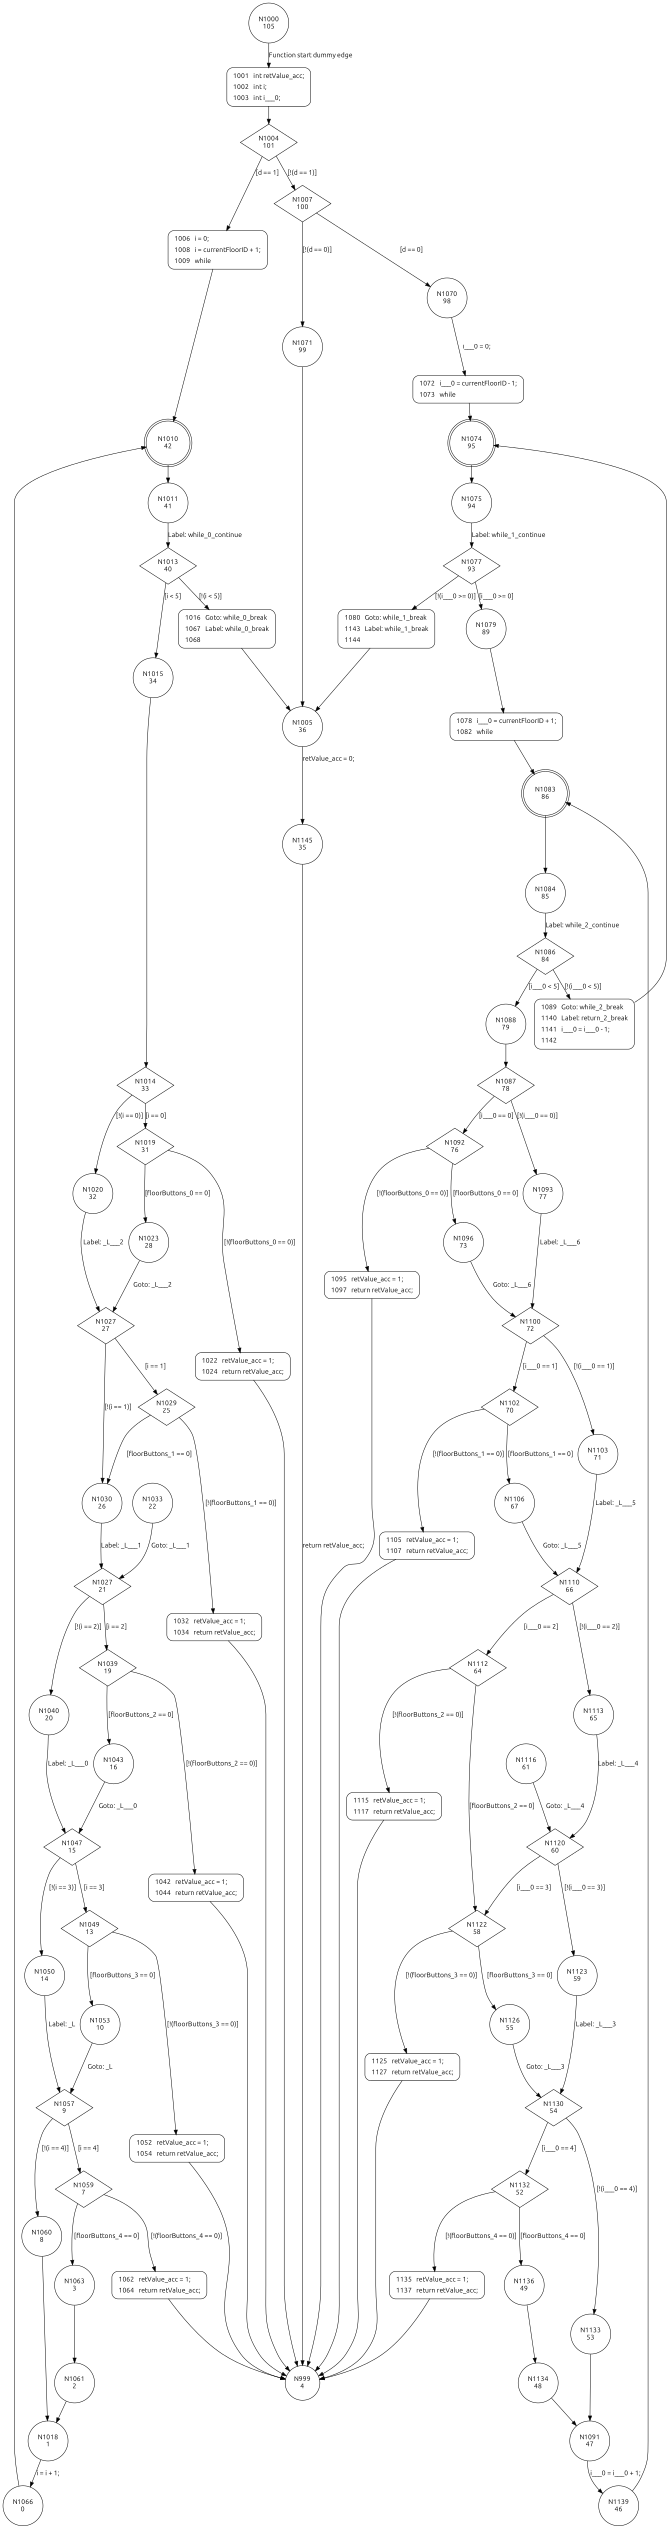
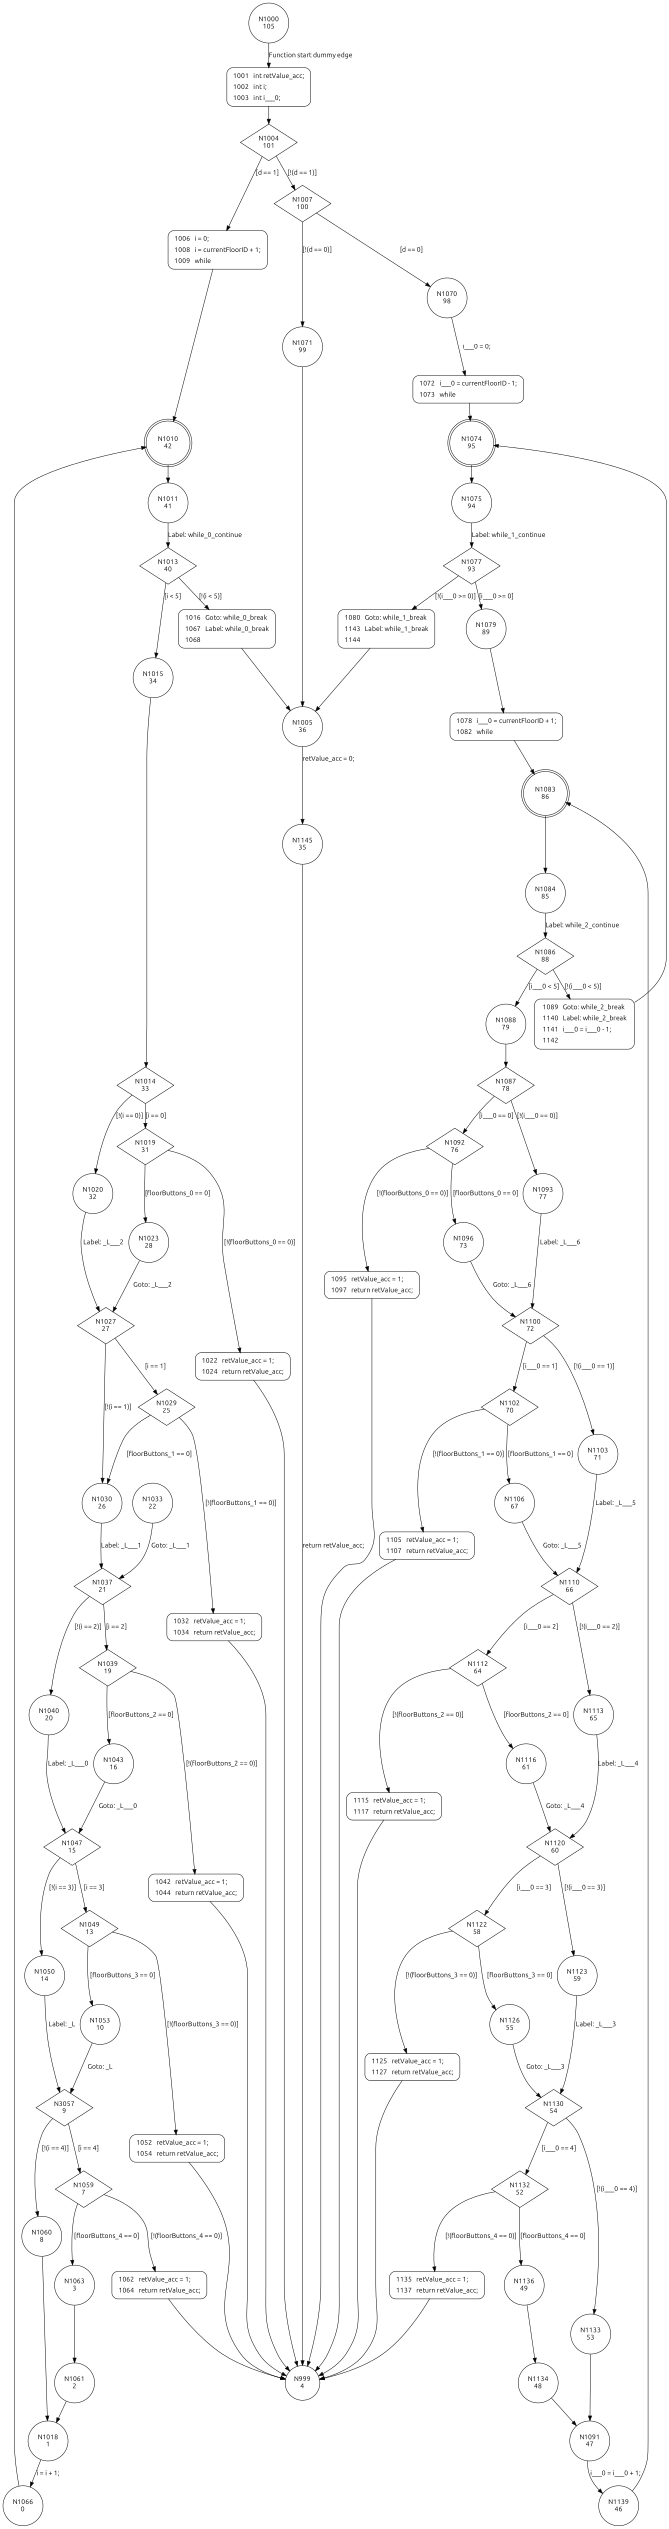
(545, 956) -> (545, 956)
(595, 1018) -> (595, 1018)
(103, 1586) -> (103, 1586)
(469, 1796) -> (494, 1715)
(64, 2108) -> (64, 2108)
